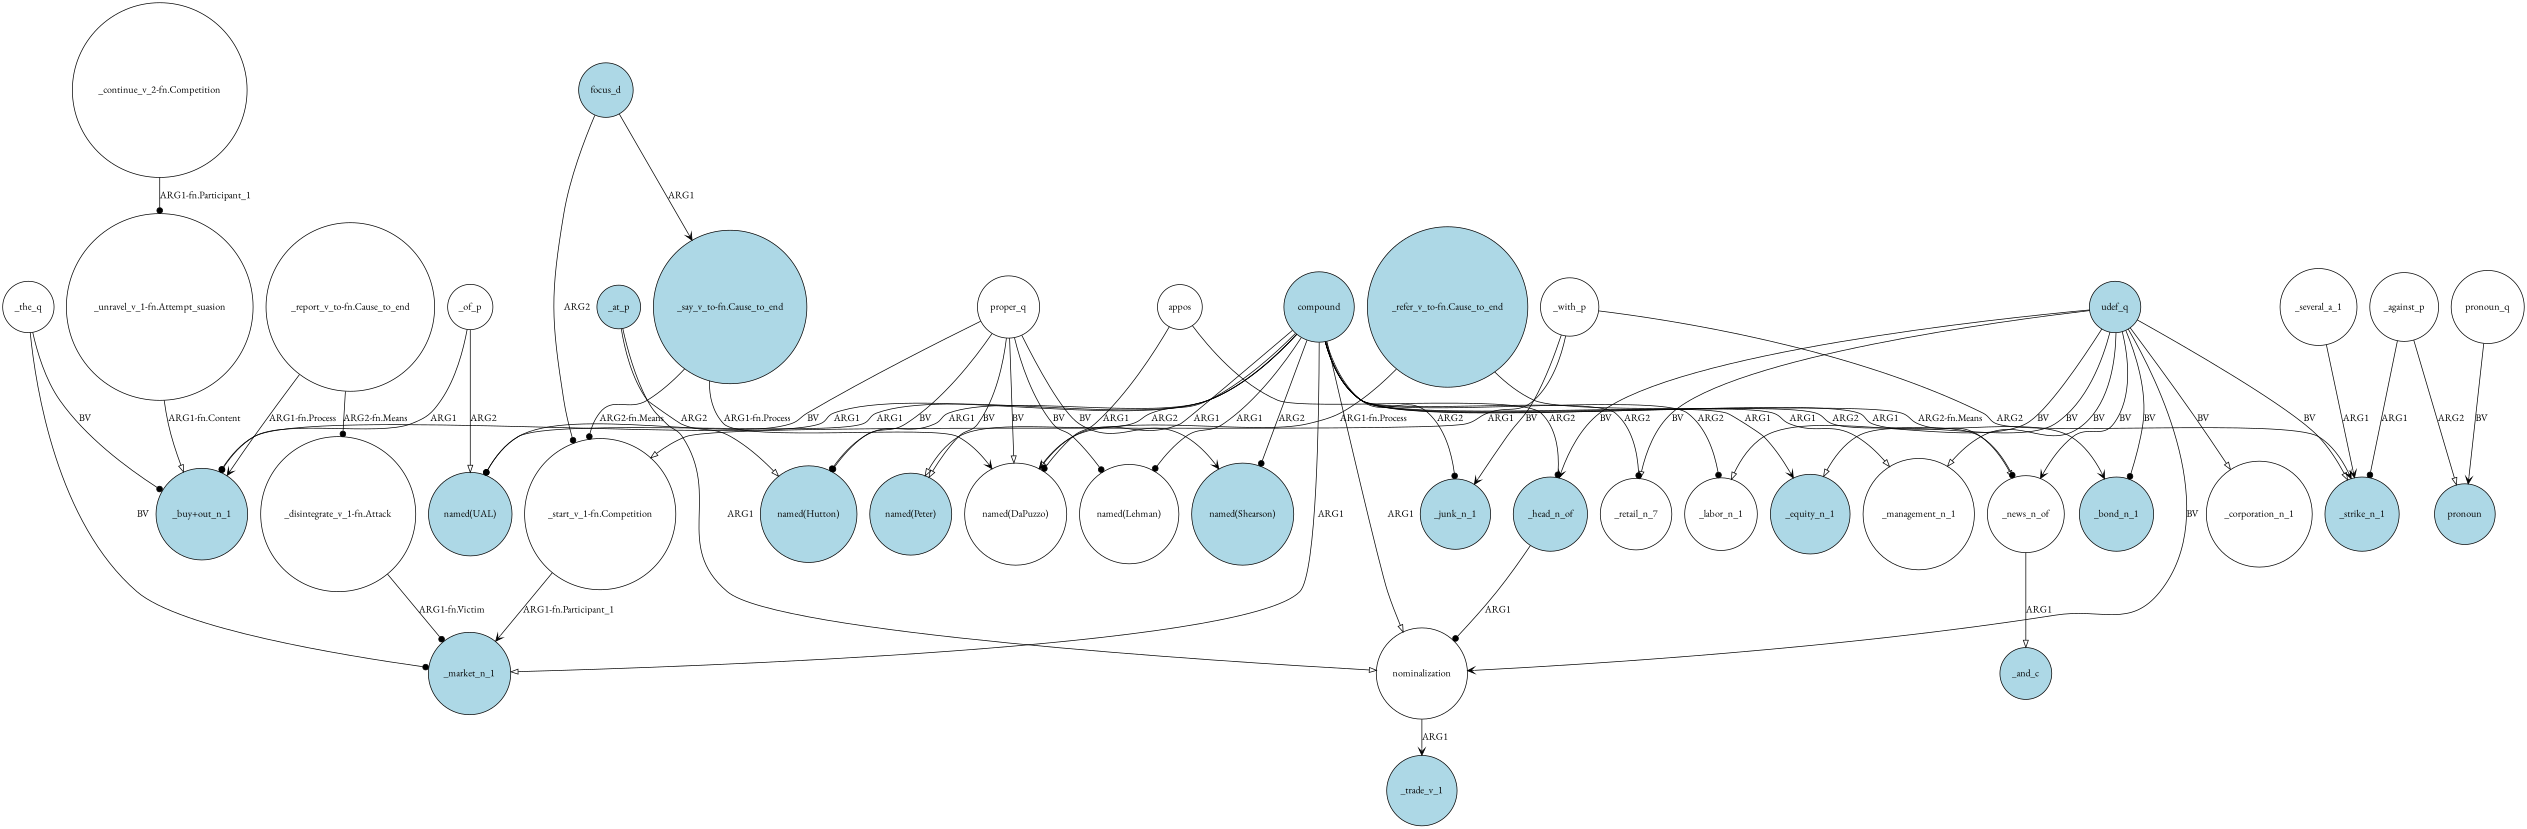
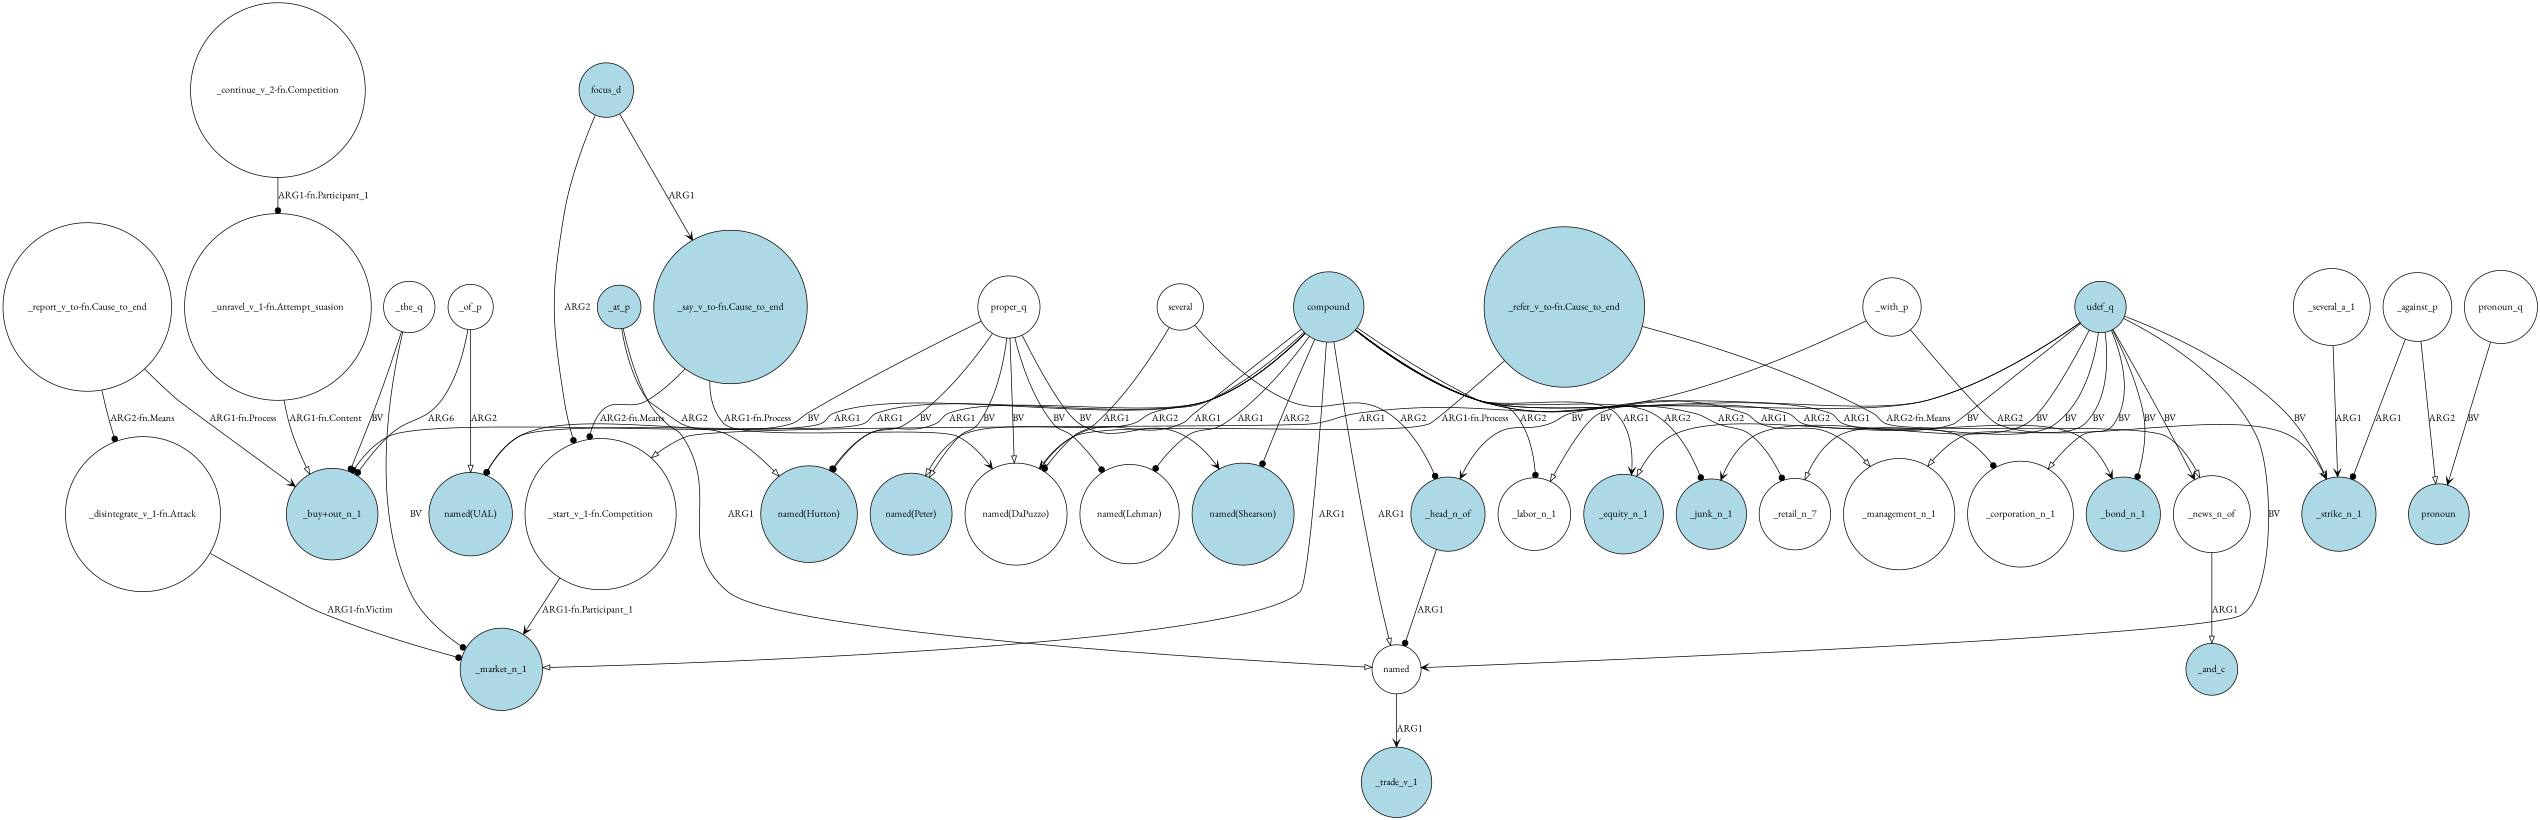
(1180, 307) -> (1180, 307)
(444, 418) -> (441, 418)
(1522, 418) -> (2030, 421)
(1826, 420) -> (1788, 414)
(1422, 673) -> (1397, 669)
